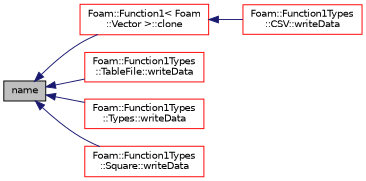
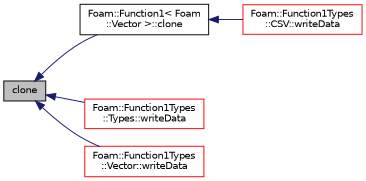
(144, 20) -> (144, 20)
(144, 67) -> none
(25, 91) -> (25, 91)
(144, 161) -> (144, 161)
